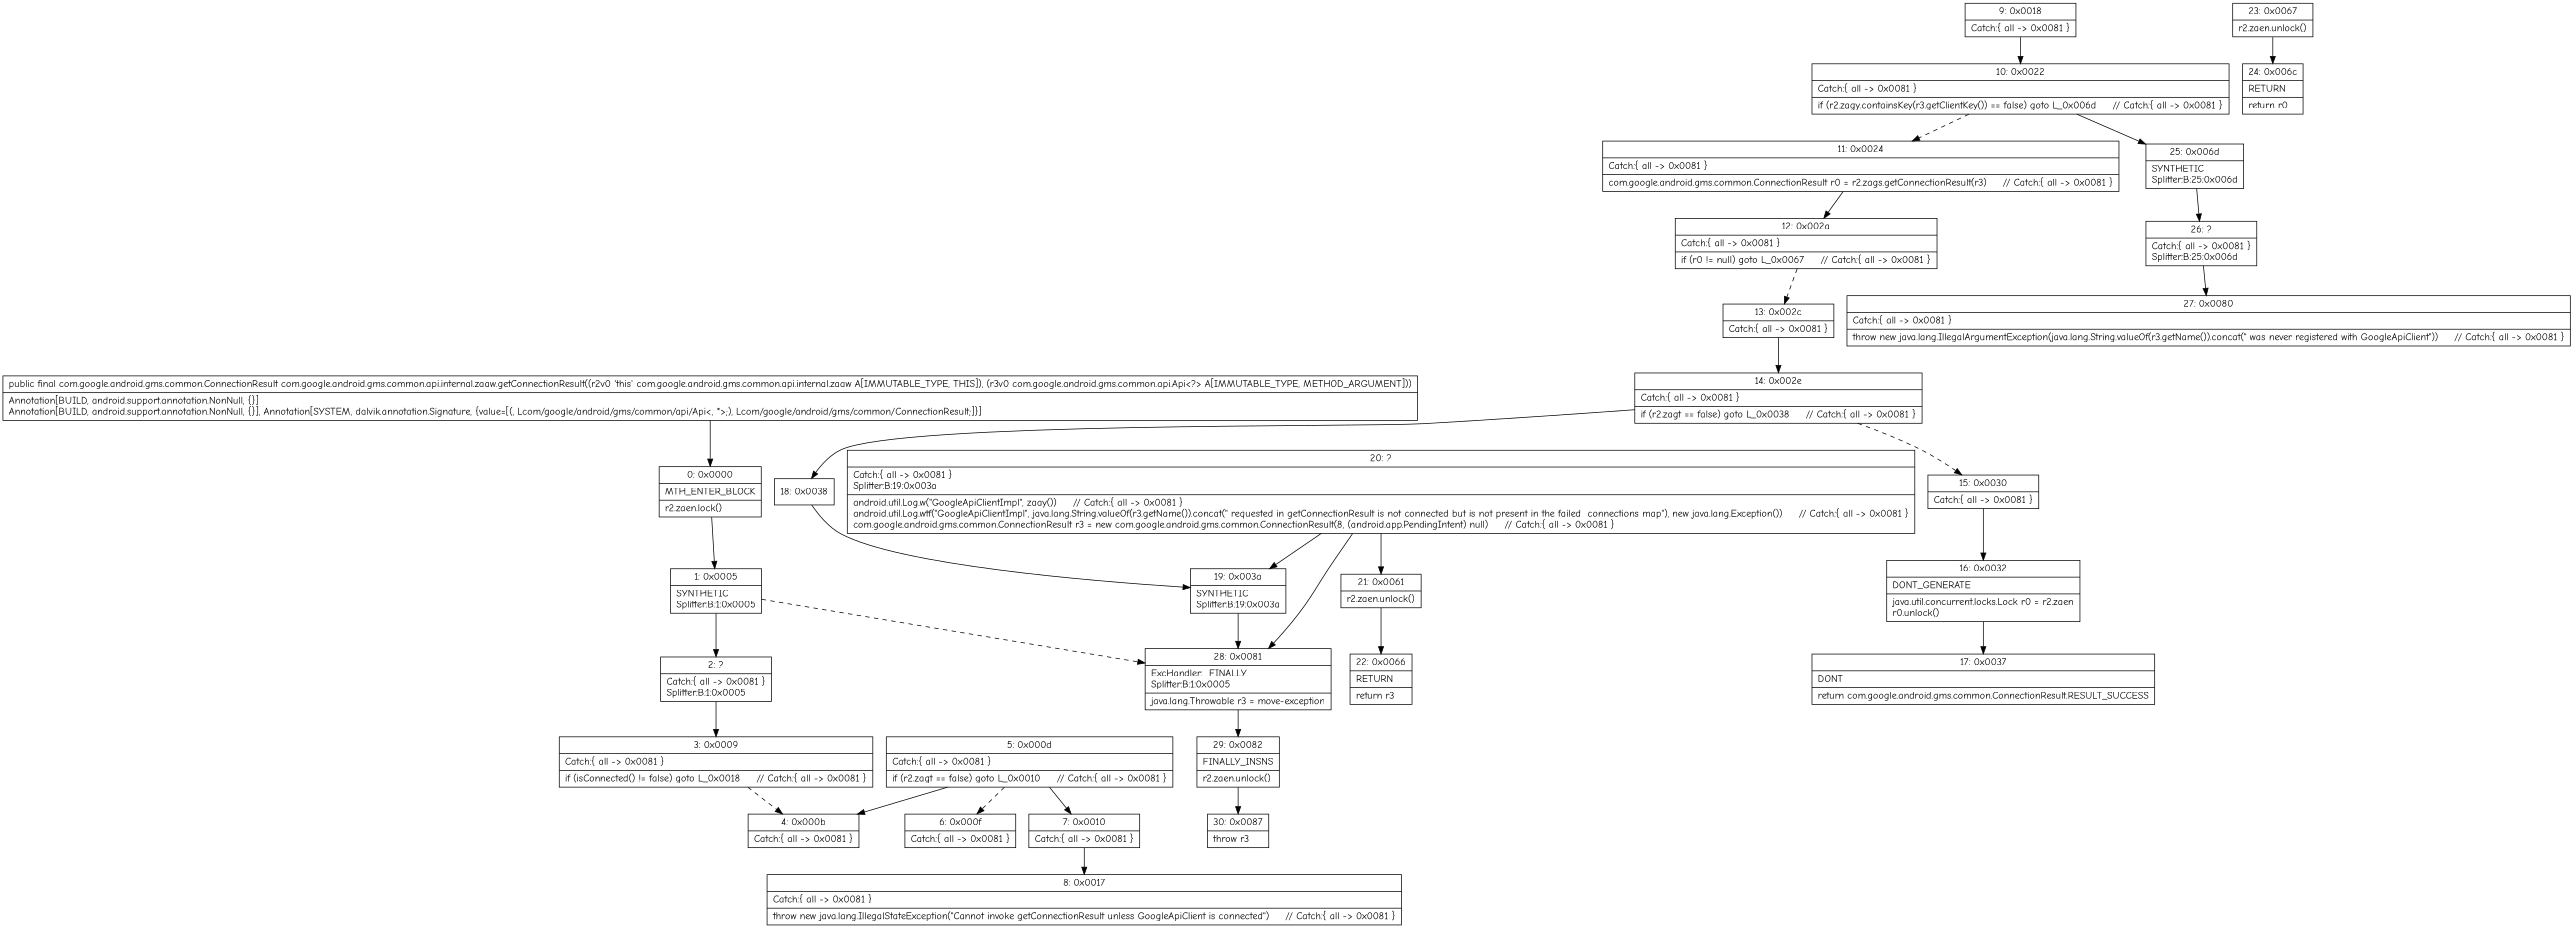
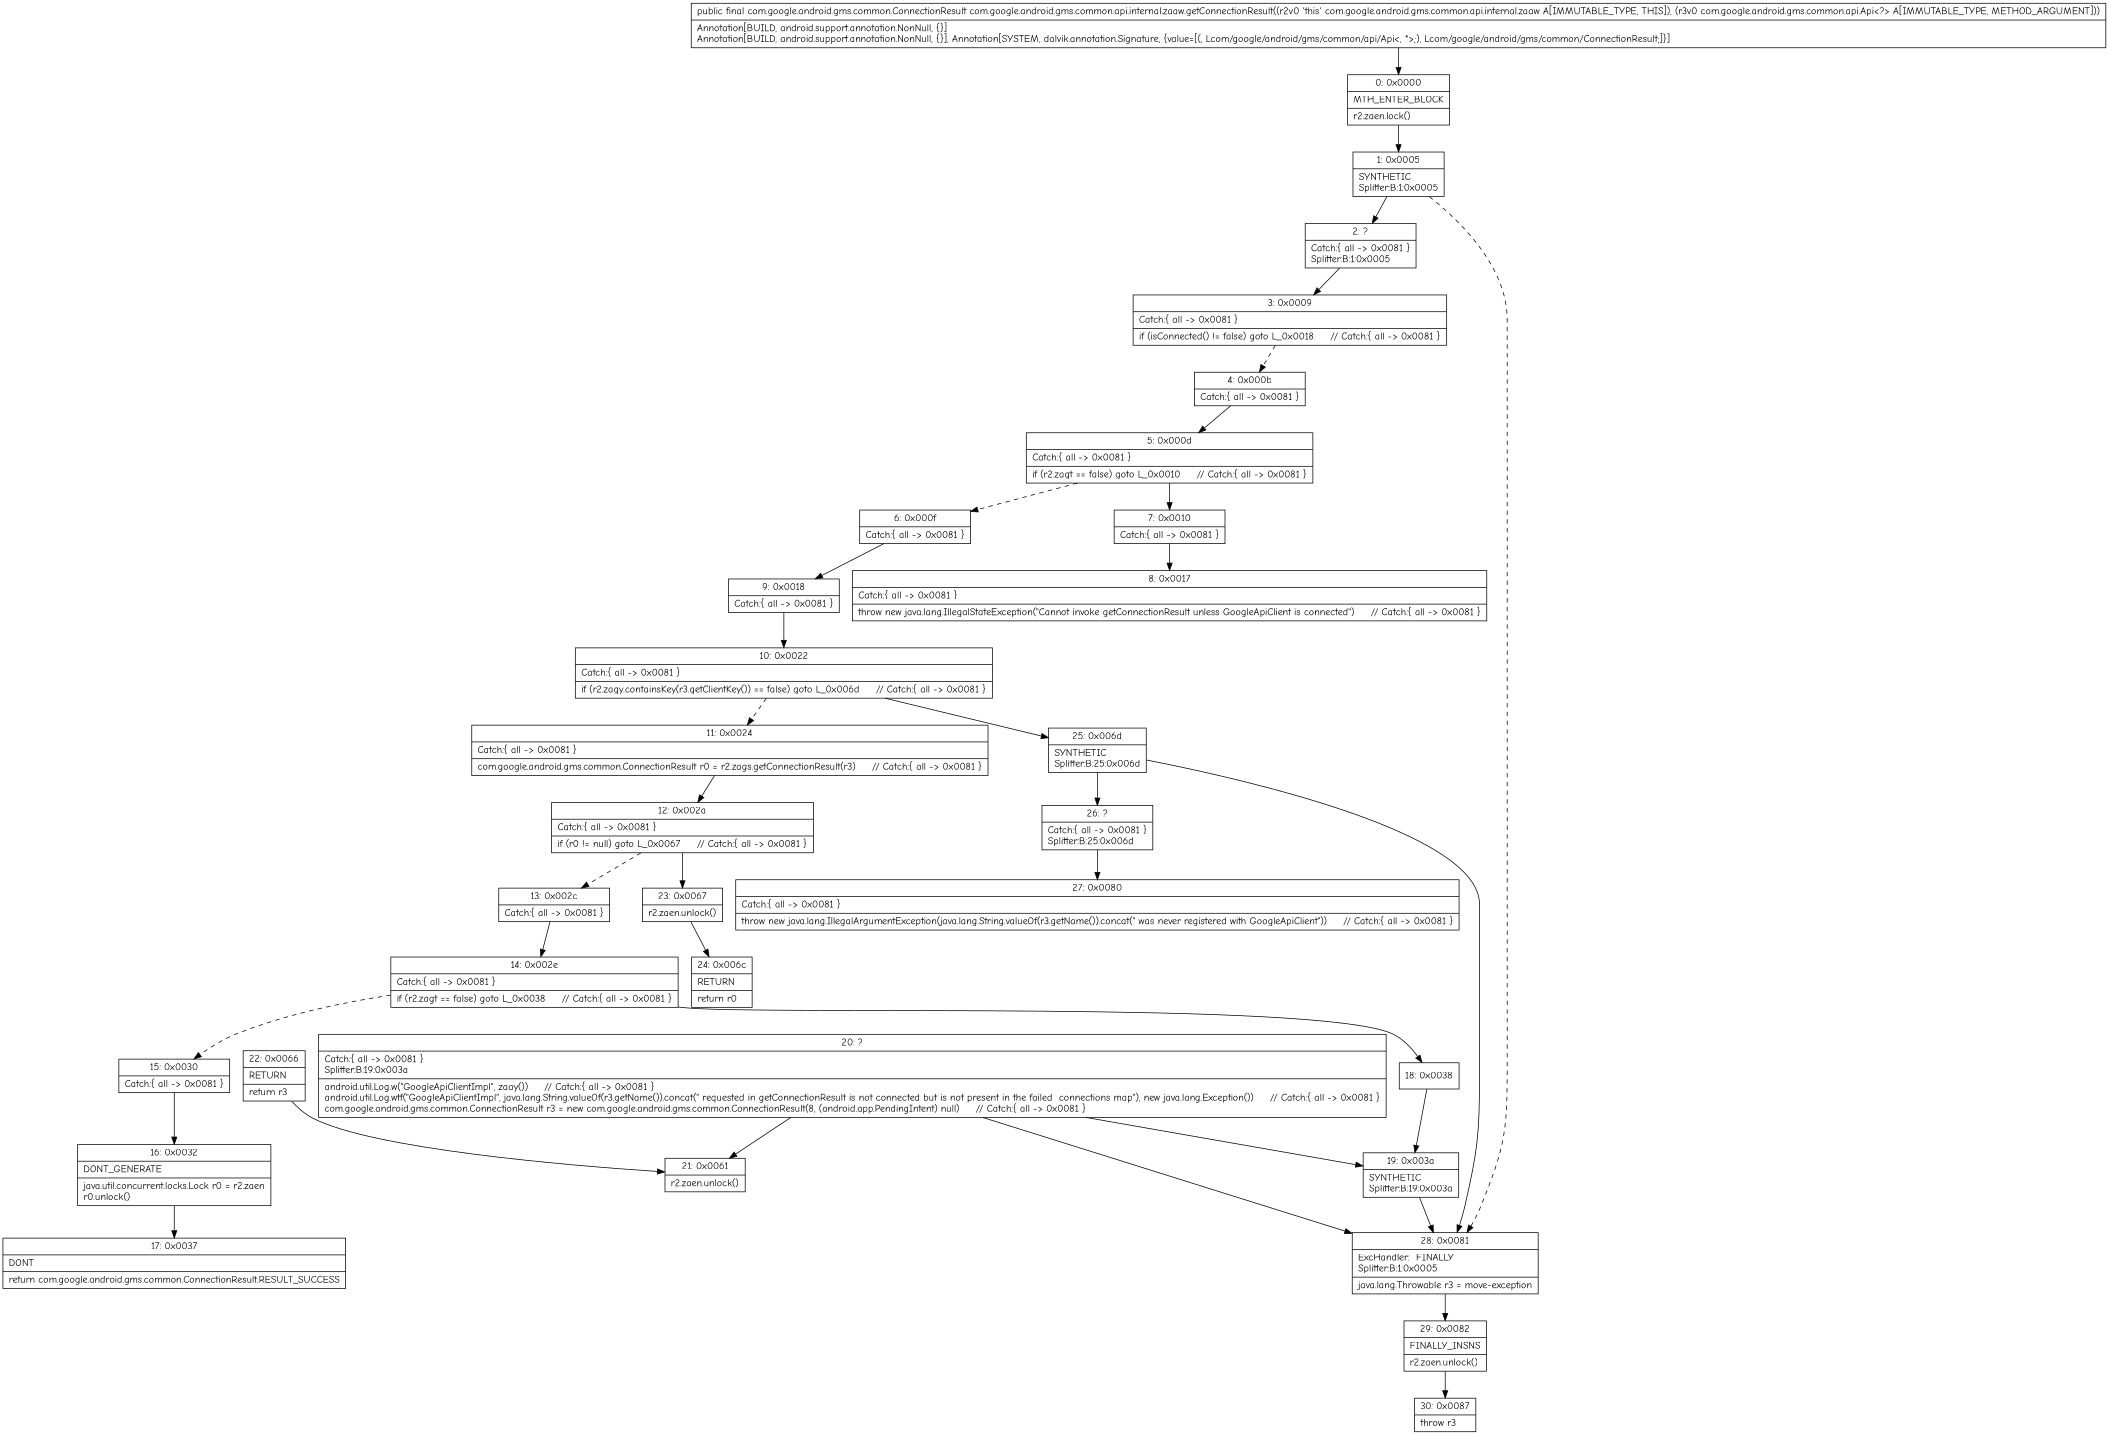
none -> (853, 560)
(1381, 627) -> (470, 1154)
(906, 800) -> (1218, 417)
none -> (682, 867)
none -> (1470, 880)
